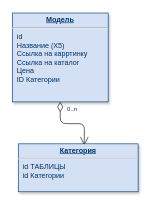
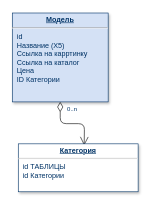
(78, 168) -> (78, 168)
